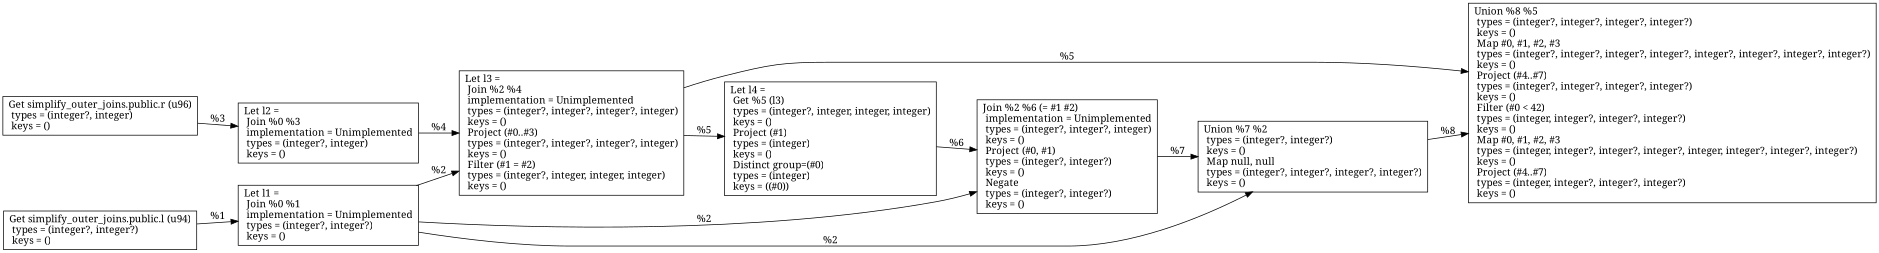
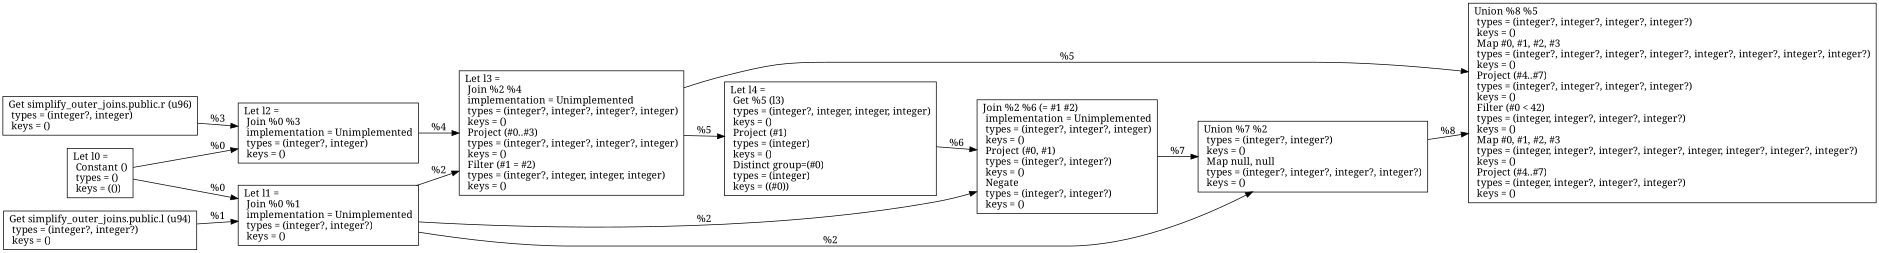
none -> (100, 173)
